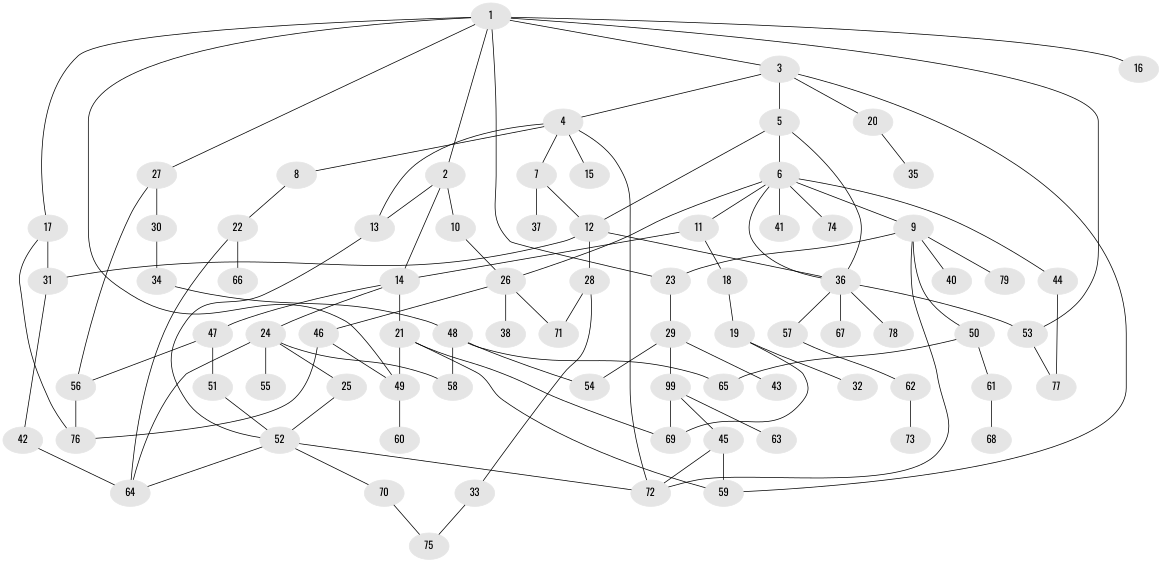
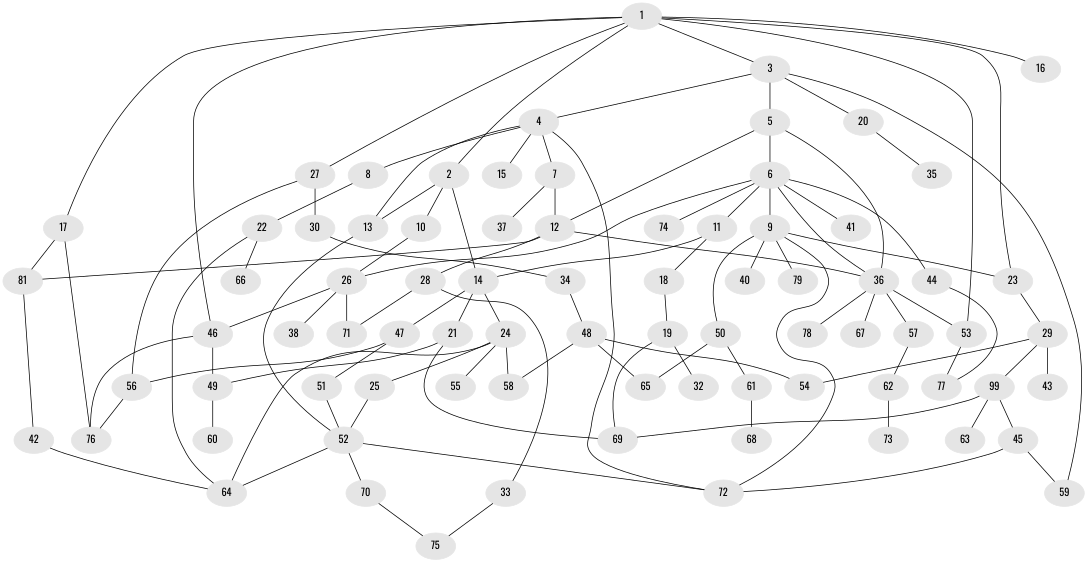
(88, 157) -> (295, 53)
(48, 281) -> (23, 281)
(552, 429) -> none
